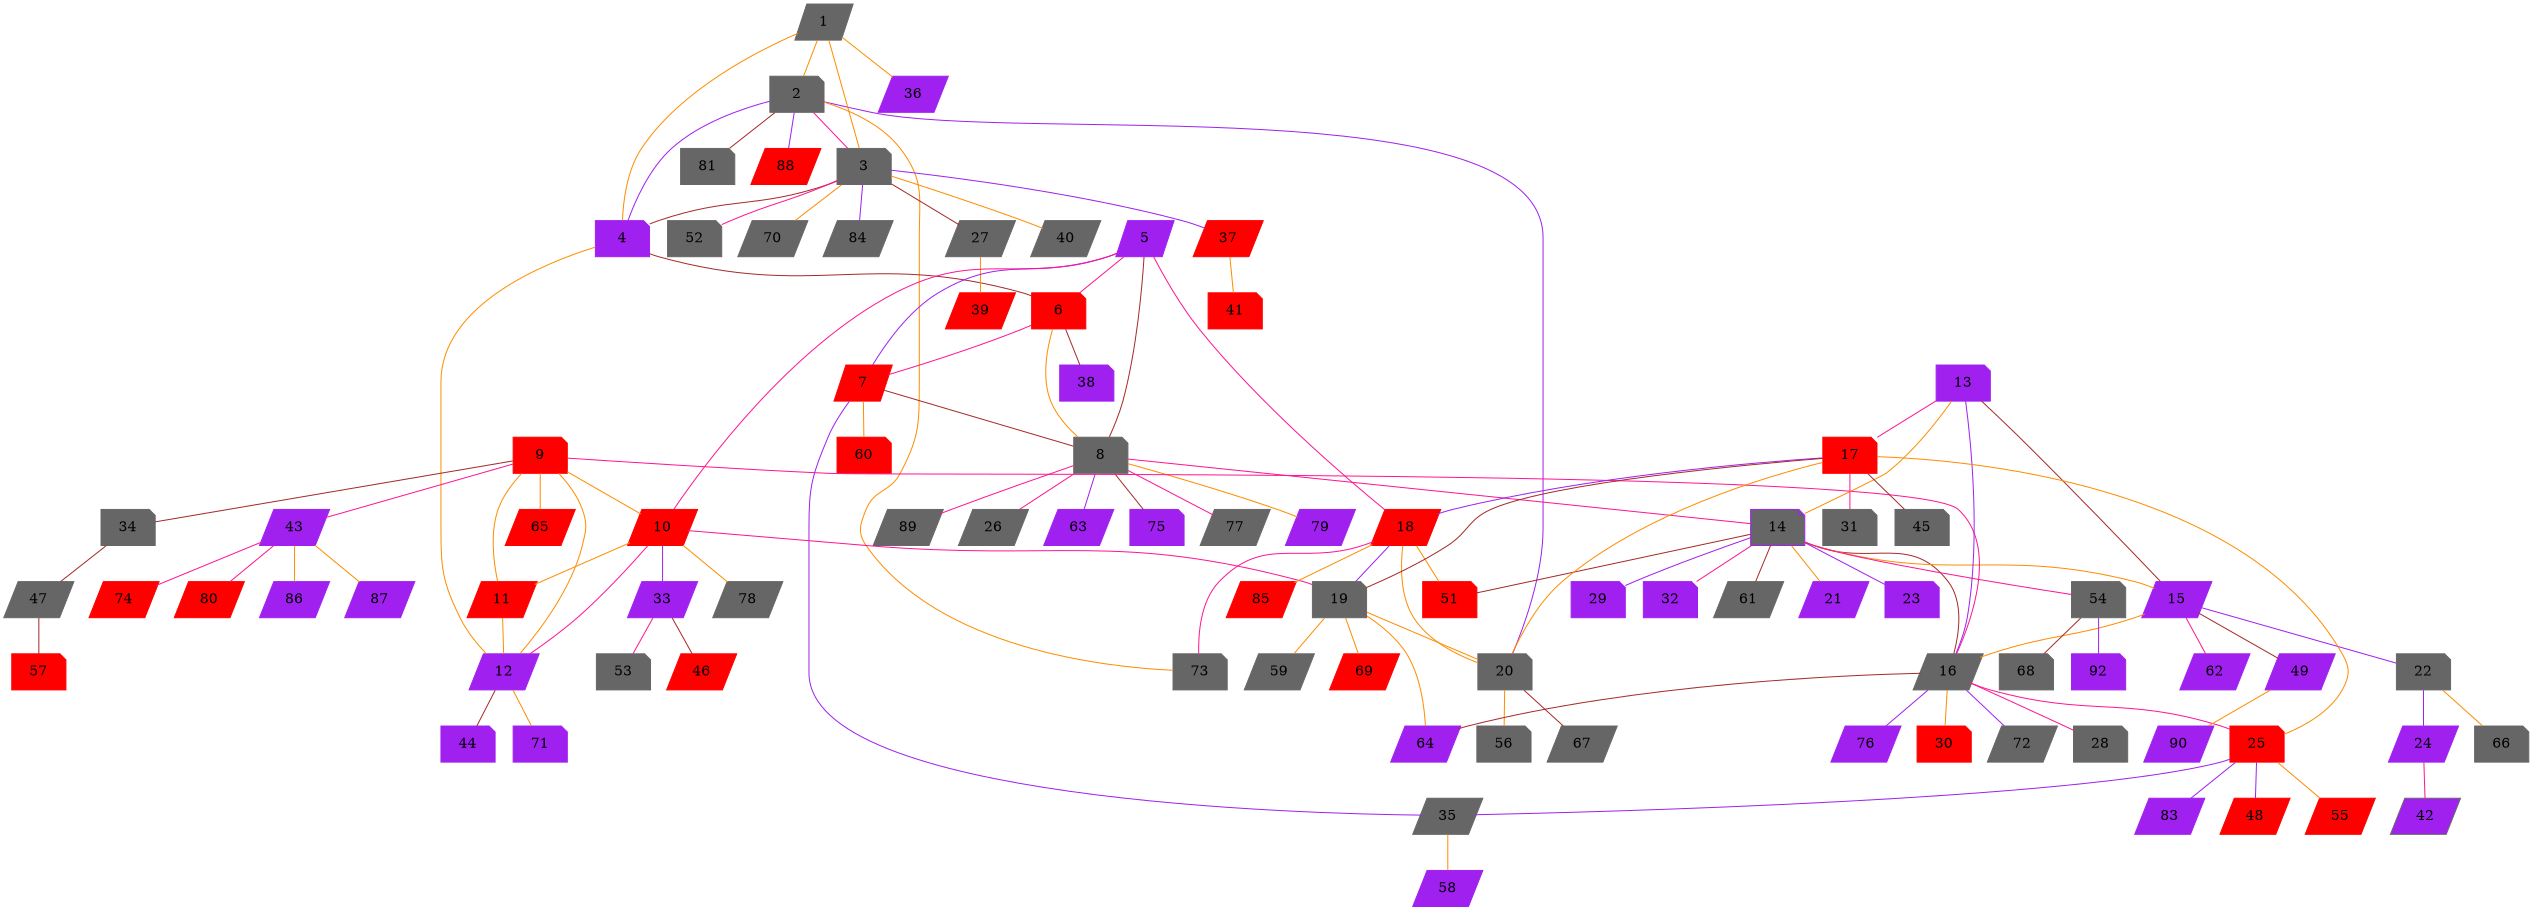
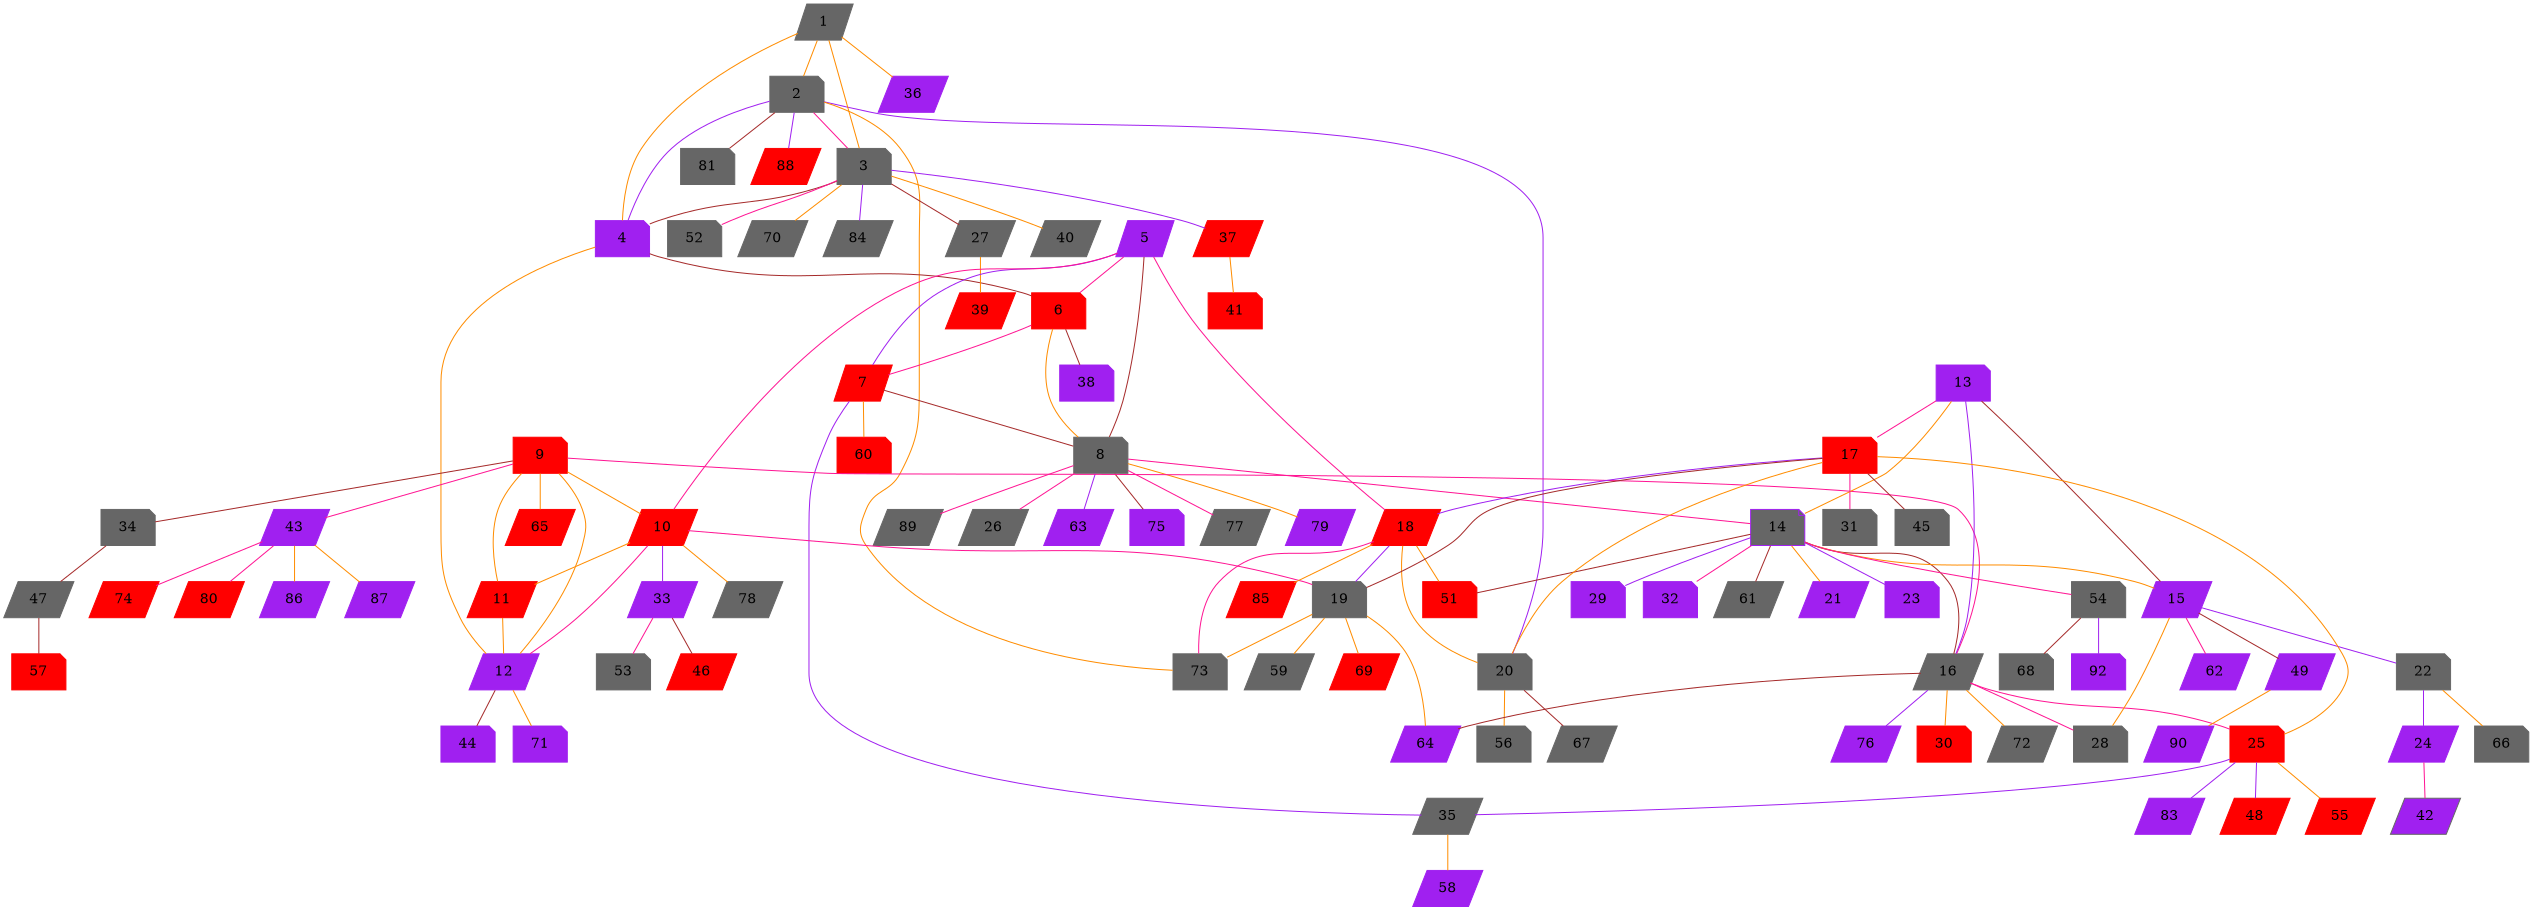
(2075, 633) -> (2144, 673)
(1420, 635) -> (1270, 636)
(1985, 708) -> (1985, 708)
